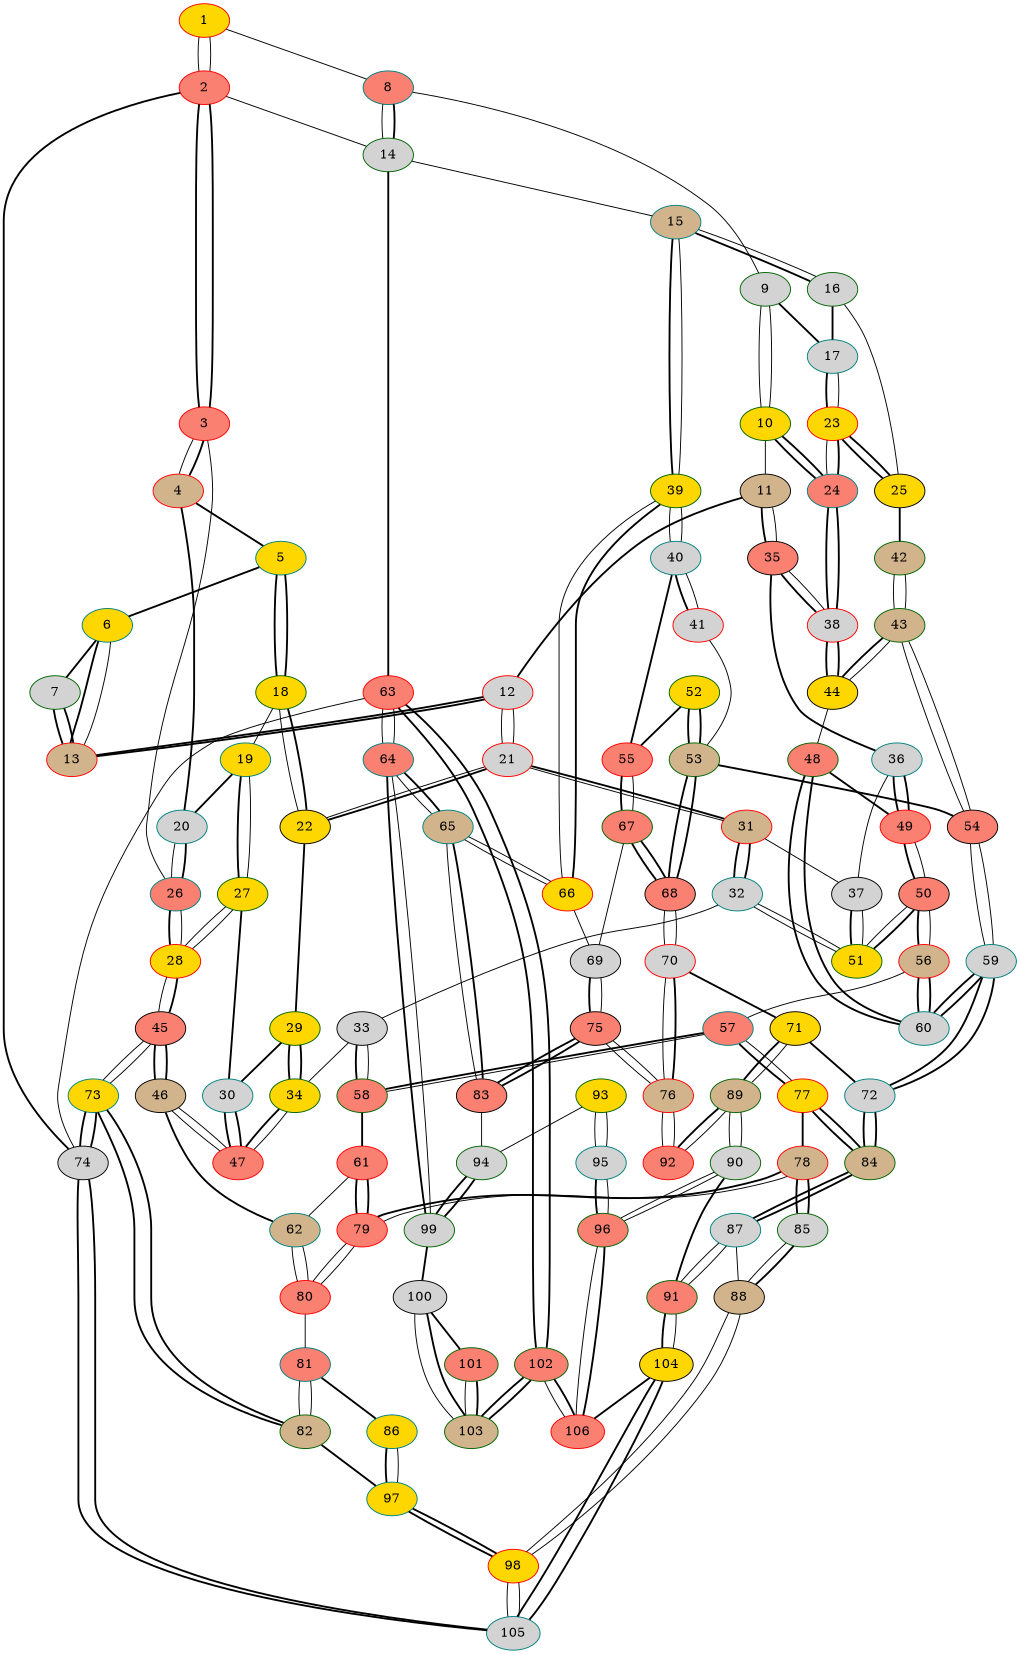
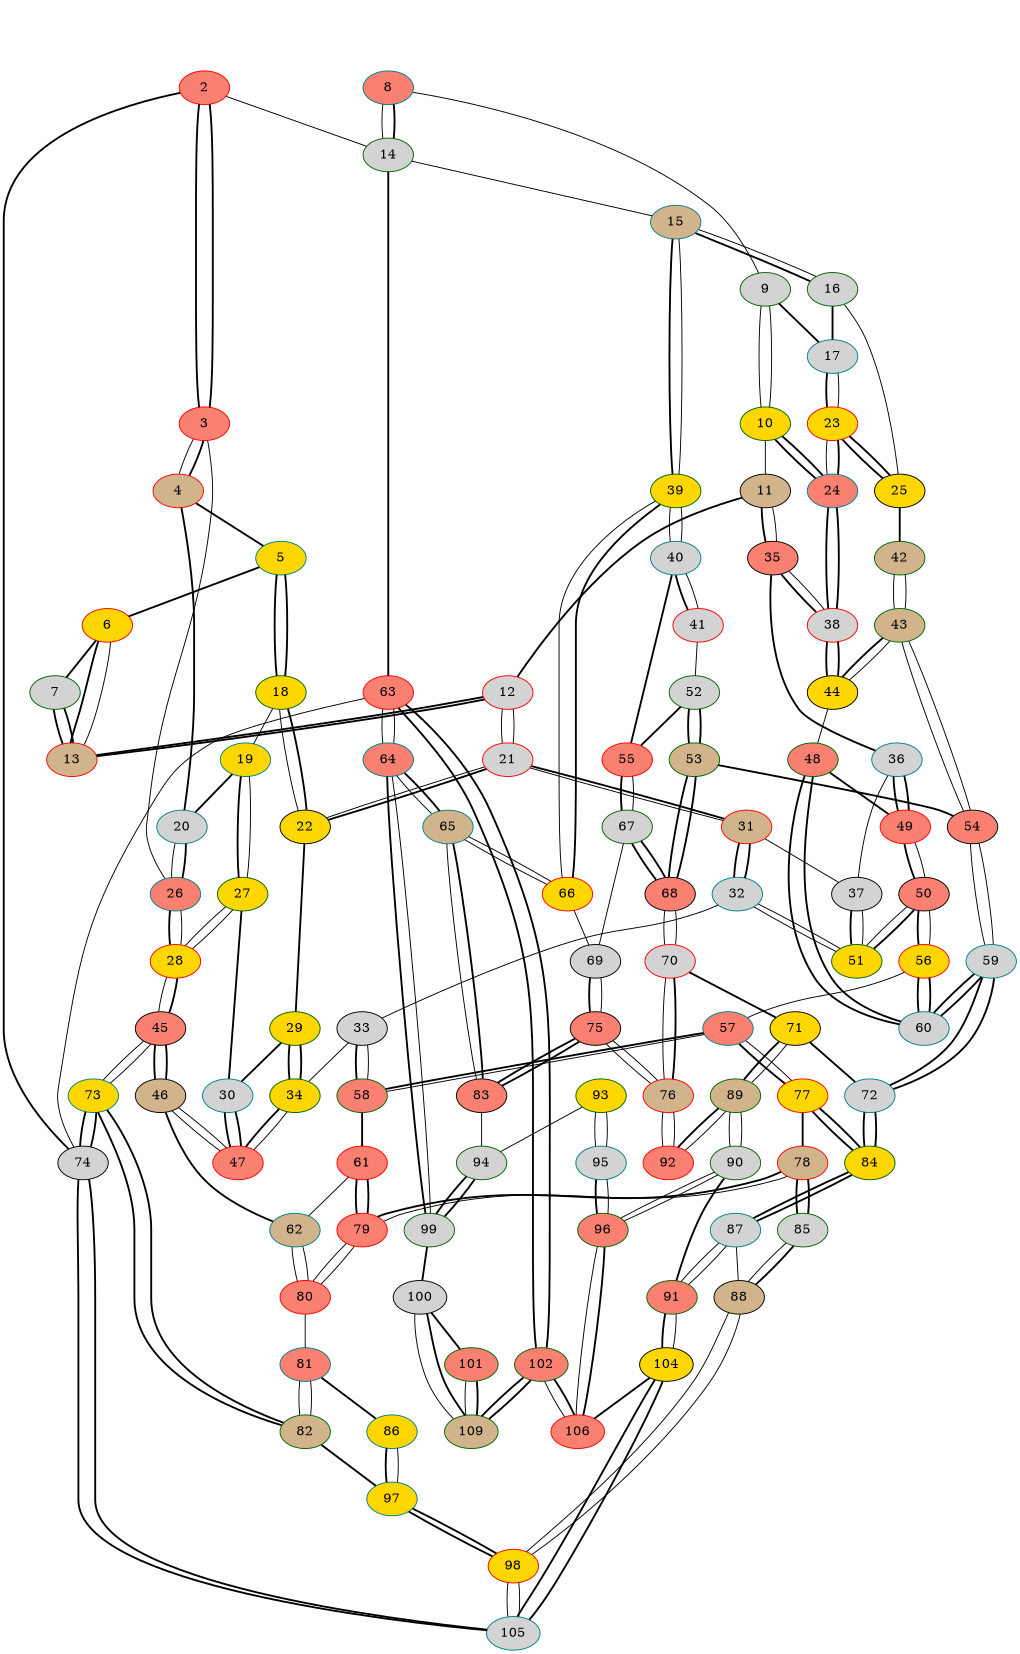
(204, 21) -> none
(107, 625) -> (107, 625)
(694, 693) -> (694, 693)
(731, 693) -> (696, 659)
(627, 827) -> (627, 827)
(924, 961) -> (924, 961)
(870, 1163) -> (870, 1163)
(471, 1432) -> (471, 1432)
